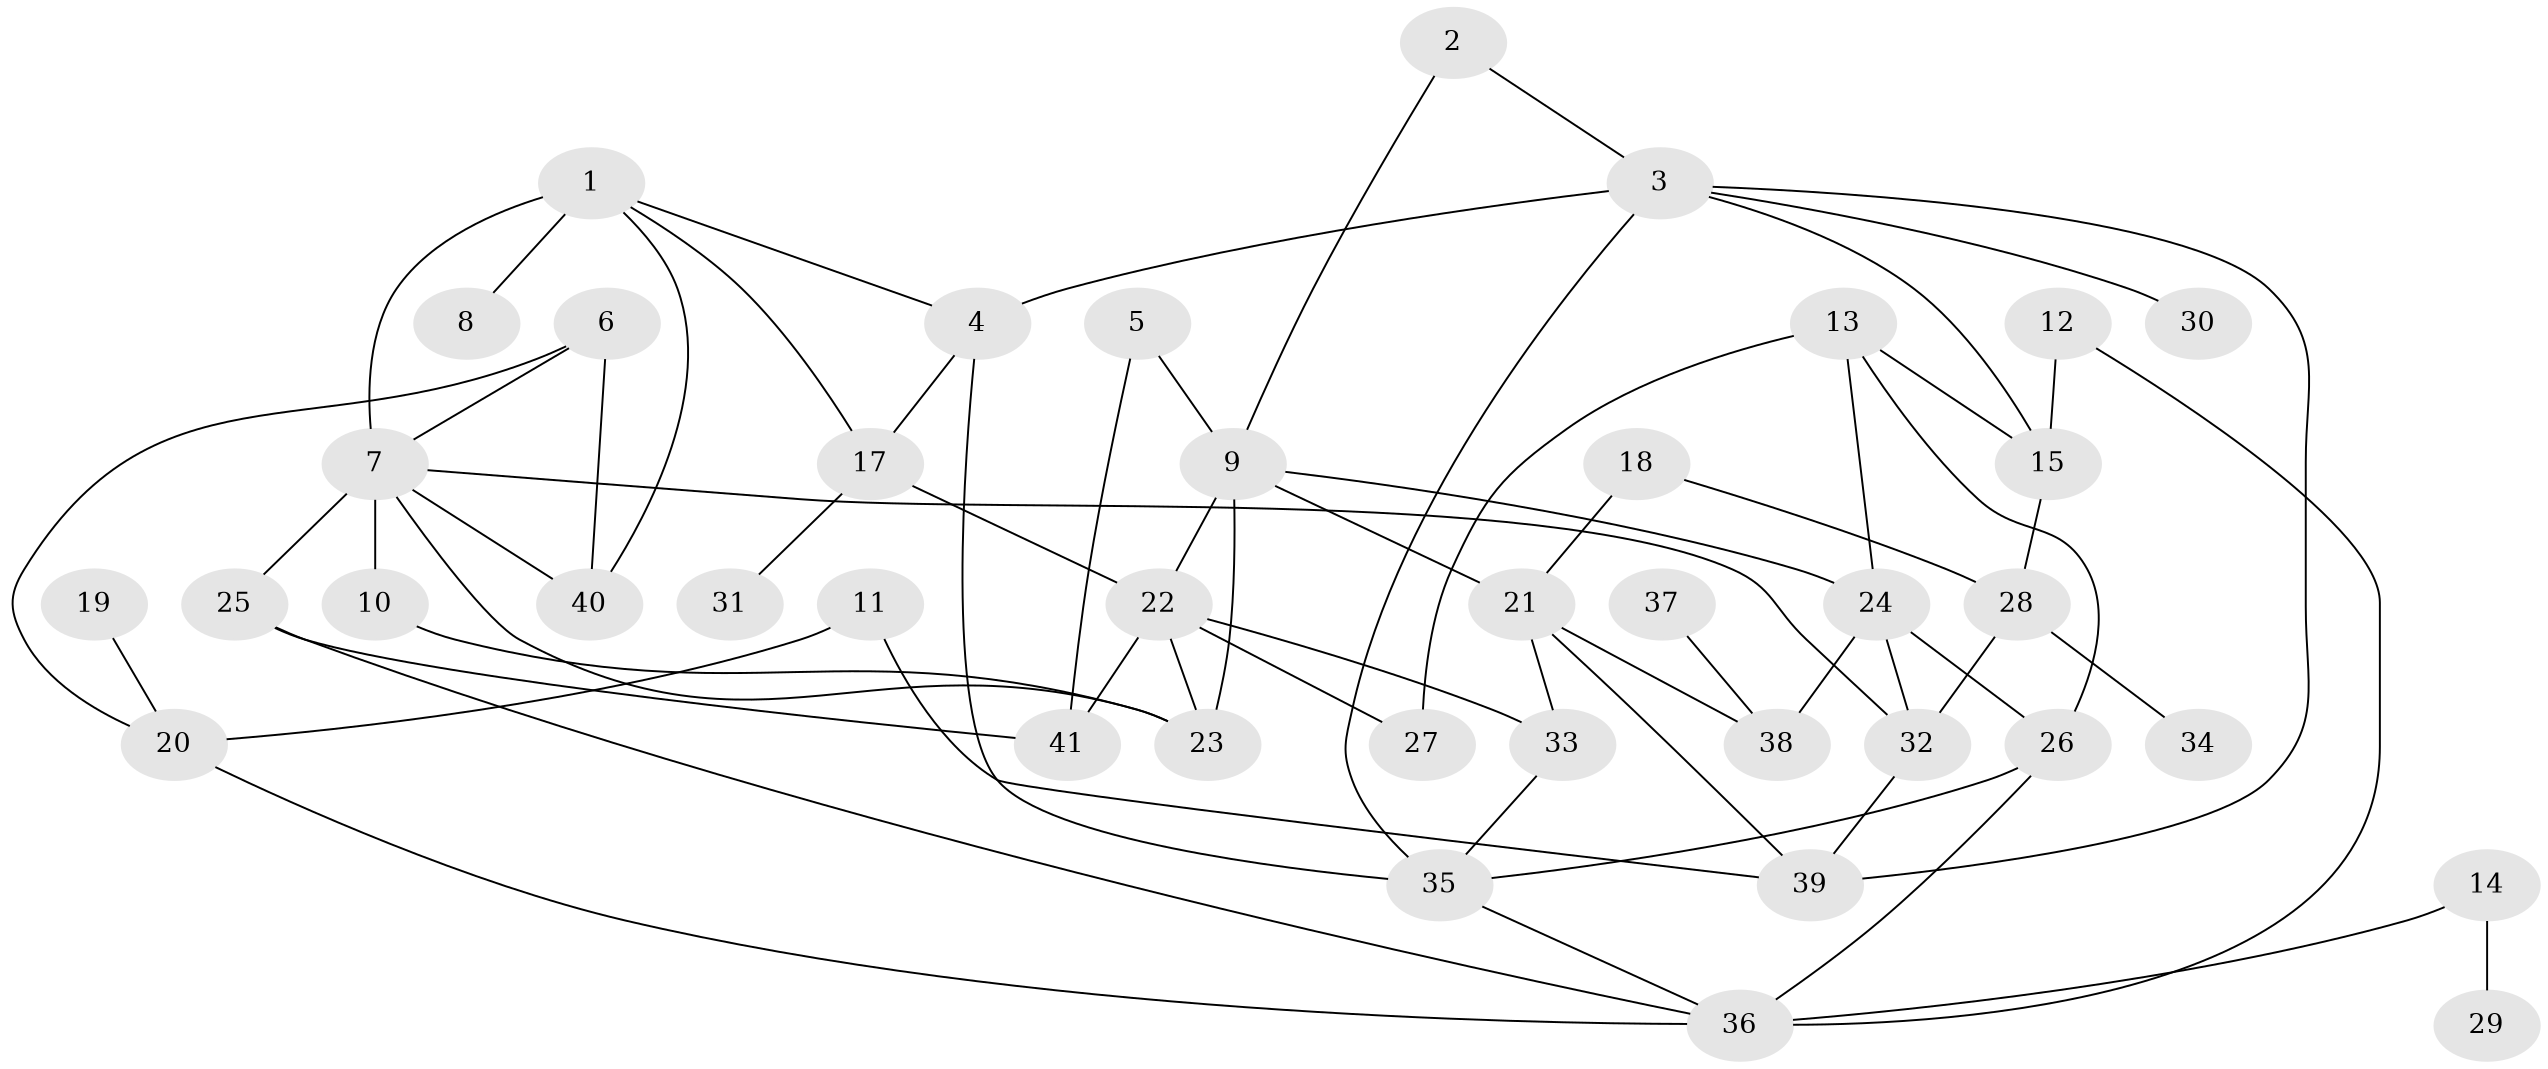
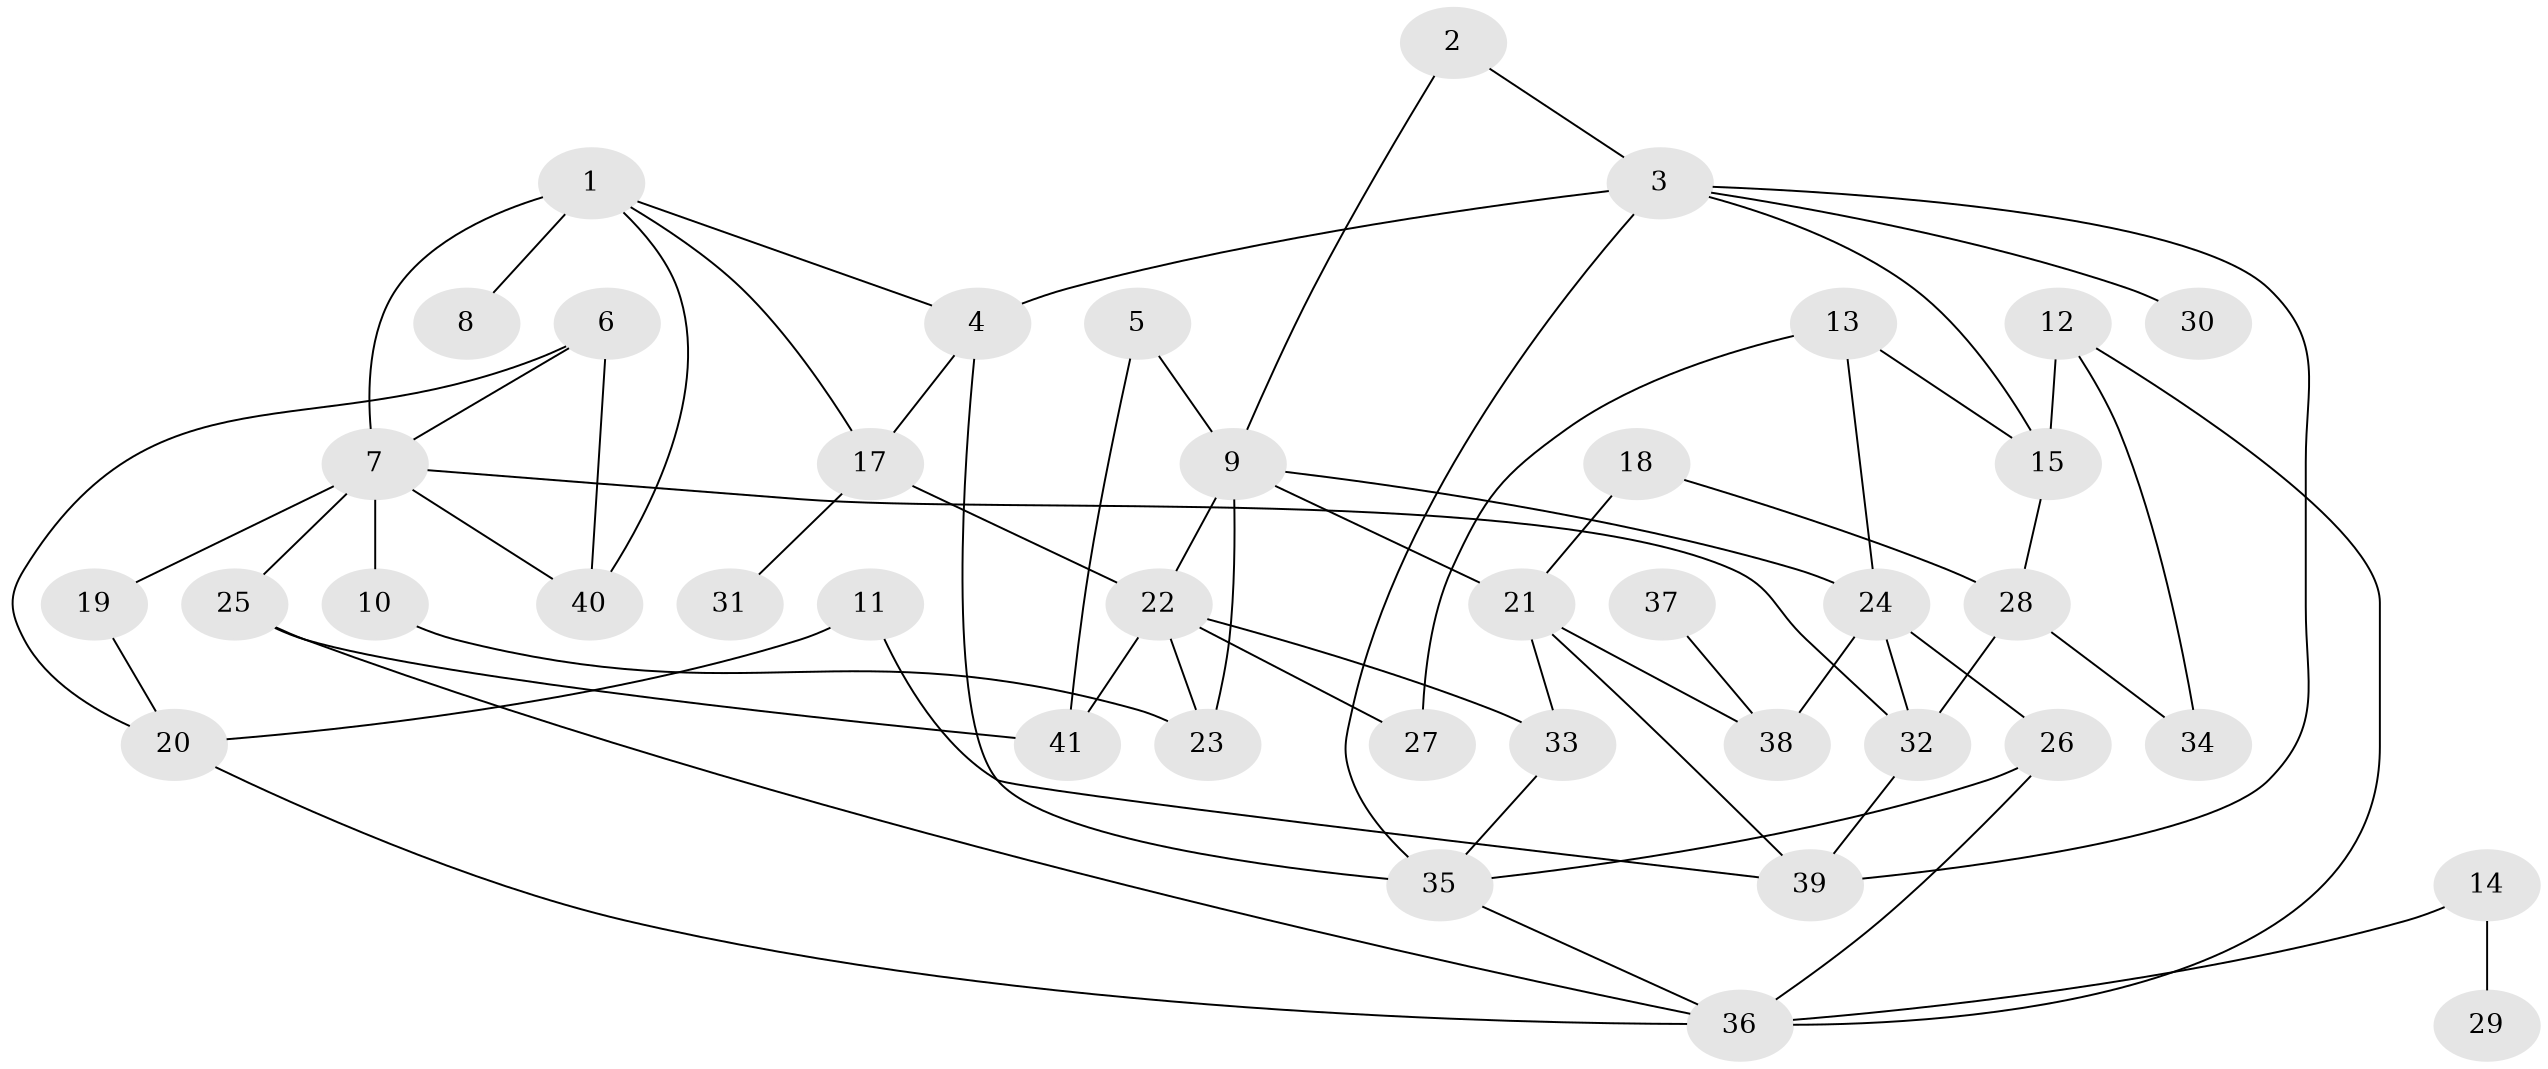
(2019, 523) -> none
none -> (2152, 527)
(768, 699) -> (235, 534)
